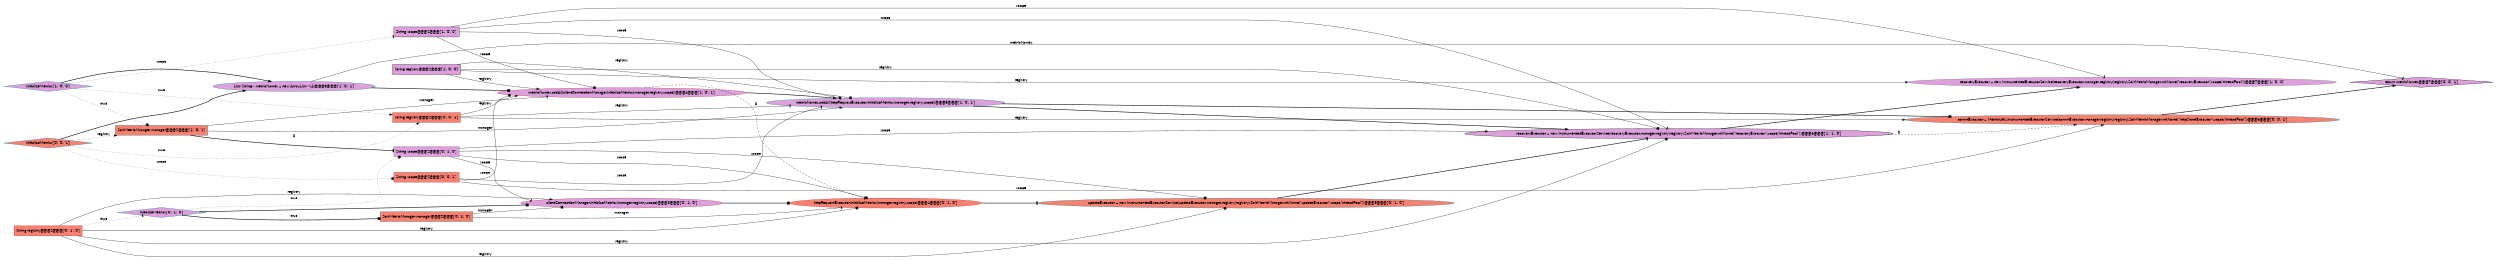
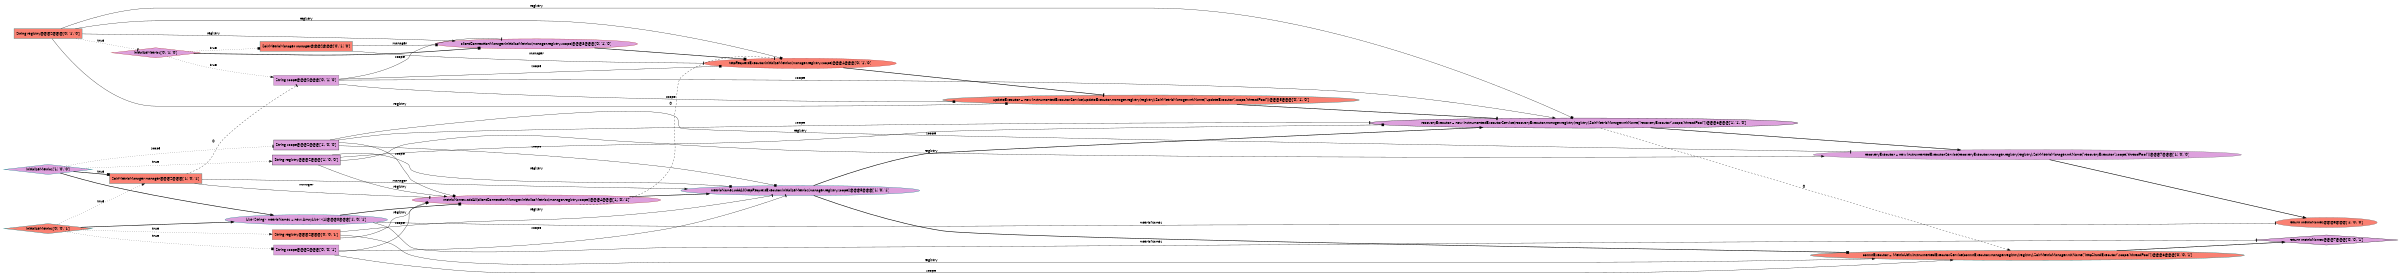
(232, 101) -> (175, 165)
(102, 107) -> (90, 173)
(104, 134) -> (101, 202)
(291, 145) -> (238, 126)
(162, 162) -> (156, 236)
(427, 177) -> (306, 250)
(306, 205) -> (218, 69)
(162, 212) -> (156, 53)
(280, 220) -> (222, 50)
none -> (2326, 222)
(48, 231) -> (48, 34)
